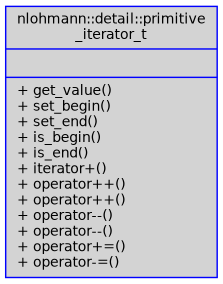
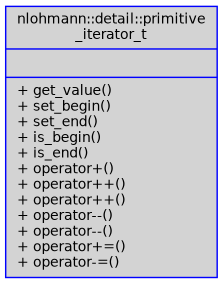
(62, 169) -> (66, 169)
